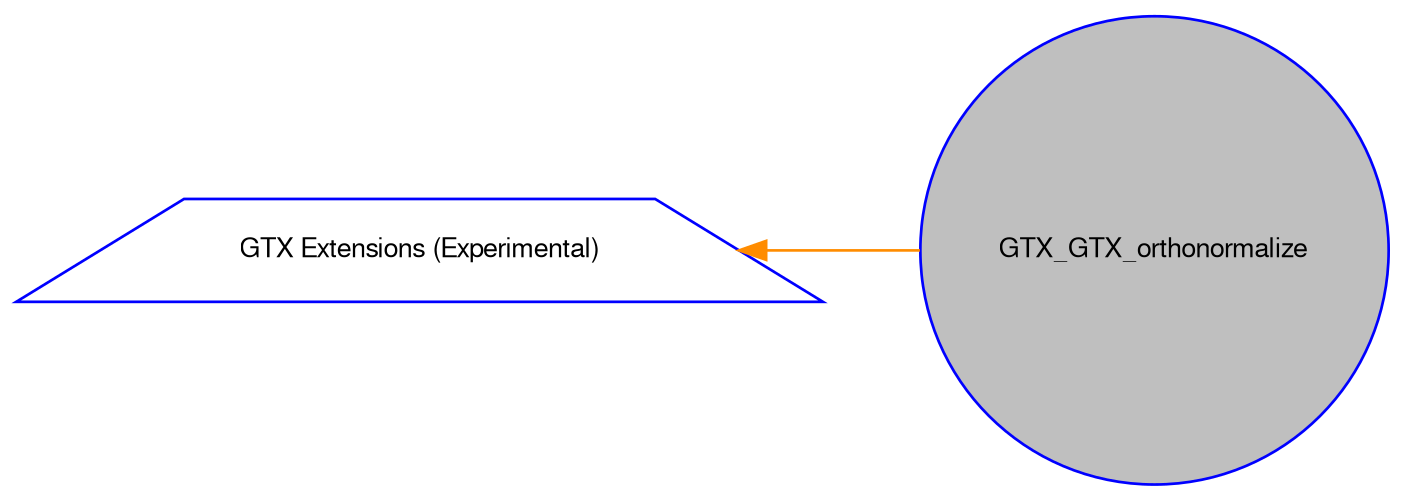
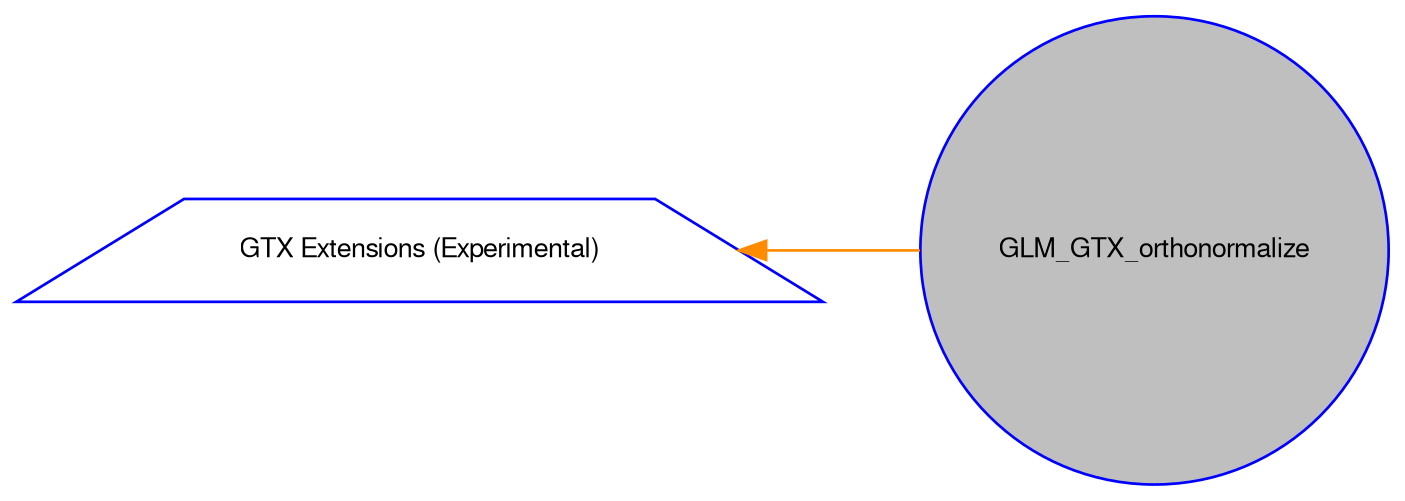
(1155, 250) -> (1155, 250)
